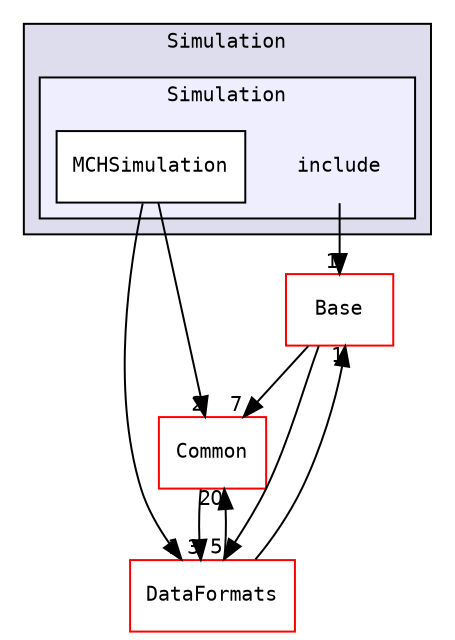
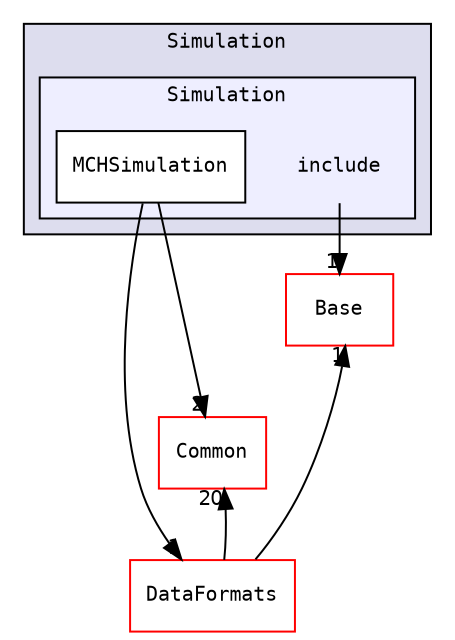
(283, 374) -> none
(284, 447) -> none
(199, 515) -> none
